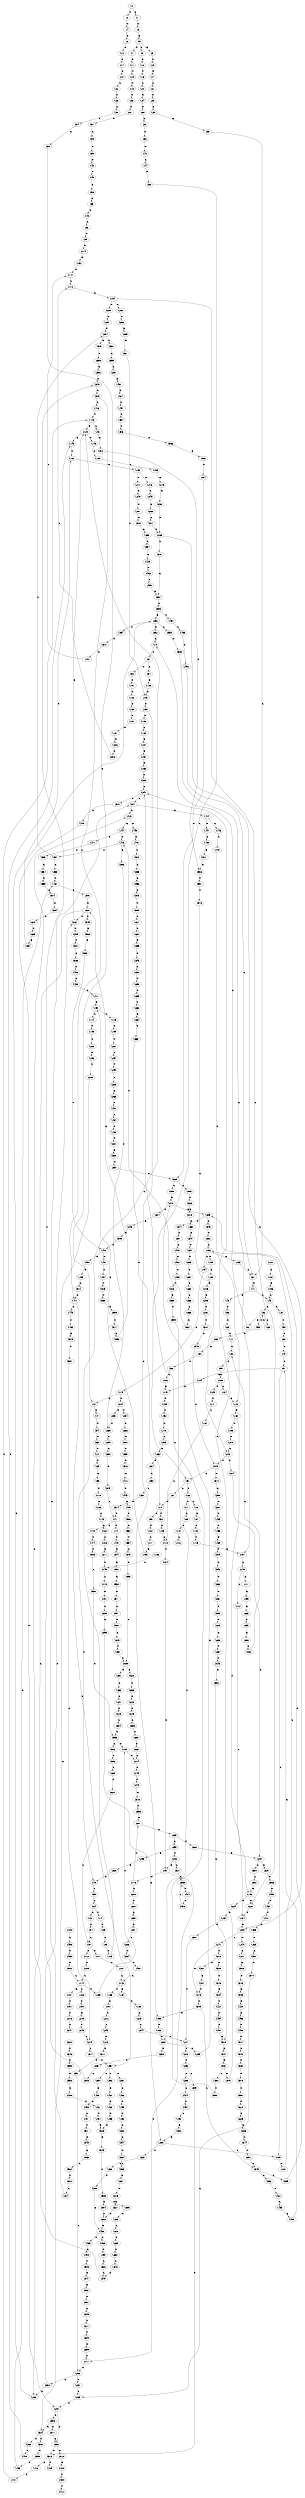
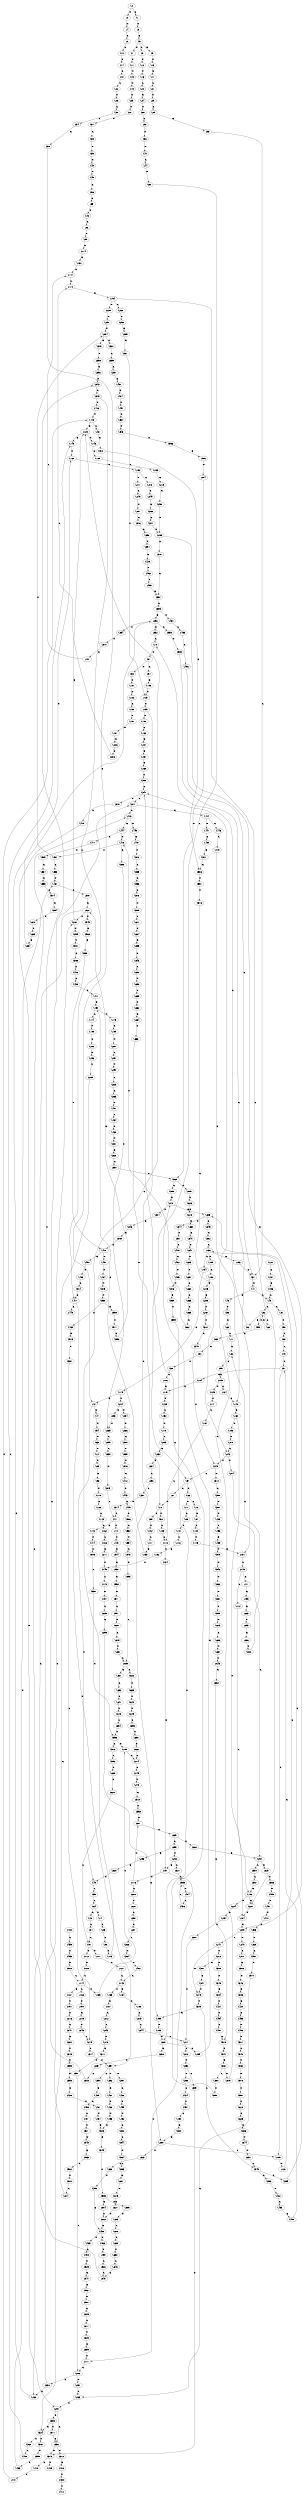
(70, 1319) -> (88, 1314)
none -> (169, 1549)
none -> (69, 2036)
